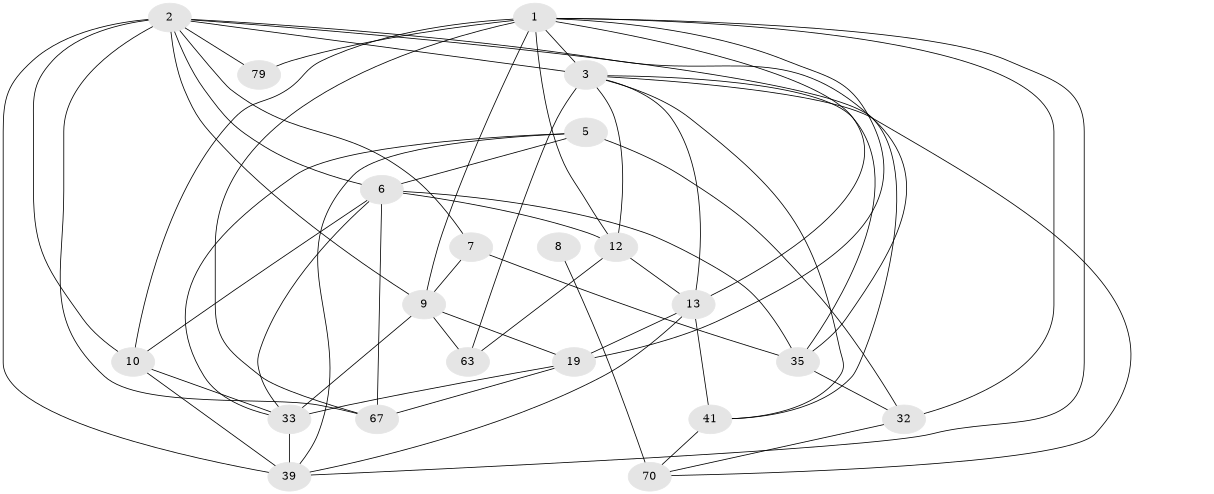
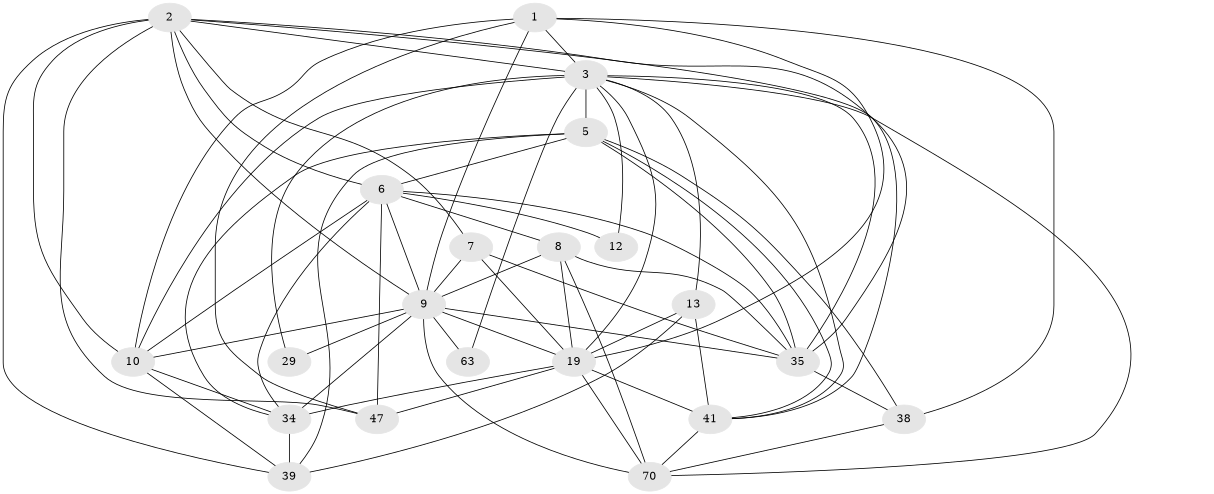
(259, 75) -> none
(804, 85) -> none
none -> (586, 104)
none -> (300, 131)
(558, 150) -> none
none -> (471, 218)
none -> (655, 220)
none -> (717, 229)
none -> (403, 247)
none -> (781, 274)
(655, 276) -> none
none -> (489, 277)
none -> (692, 278)
none -> (523, 304)
(542, 305) -> none
none -> (566, 305)
none -> (611, 333)
none -> (272, 334)
none -> (289, 362)
(1083, 368) -> none
none -> (642, 391)
(289, 419) -> (289, 419)
(377, 419) -> (377, 419)
none -> (612, 419)
(904, 419) -> (904, 419)
none -> (499, 426)
